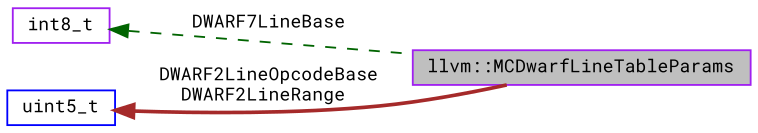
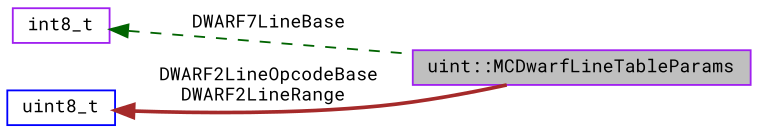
(582, 68) -> (582, 68)
(61, 108) -> (61, 108)
